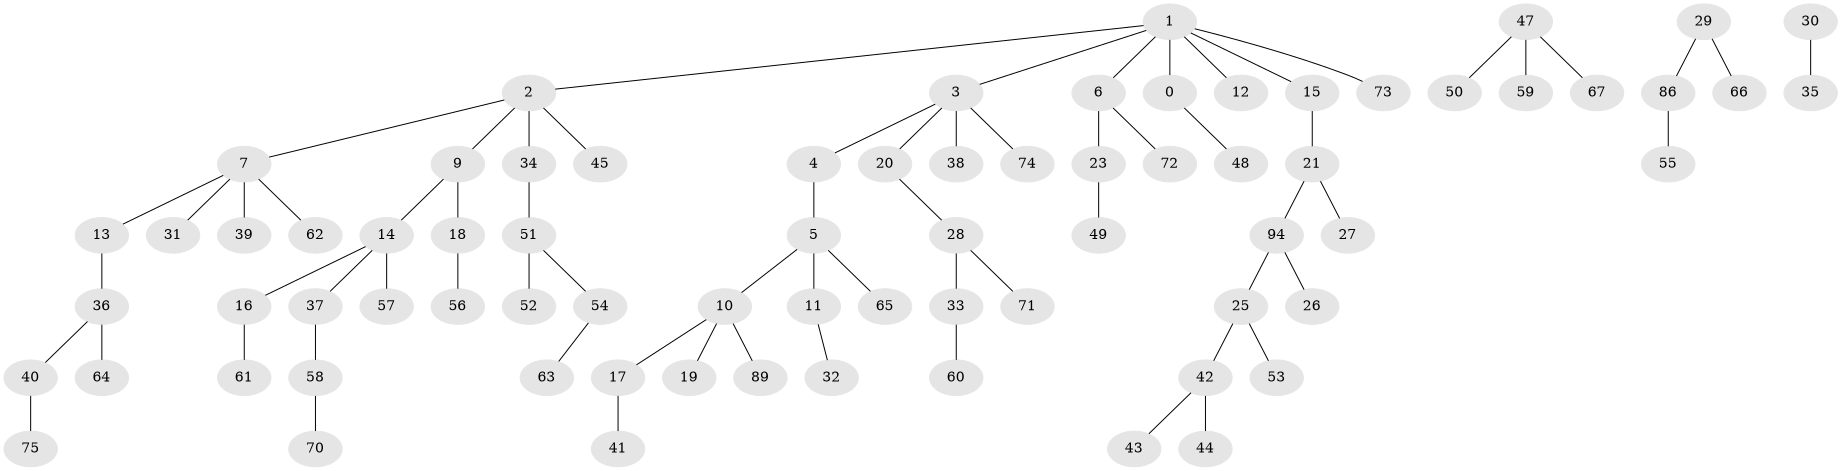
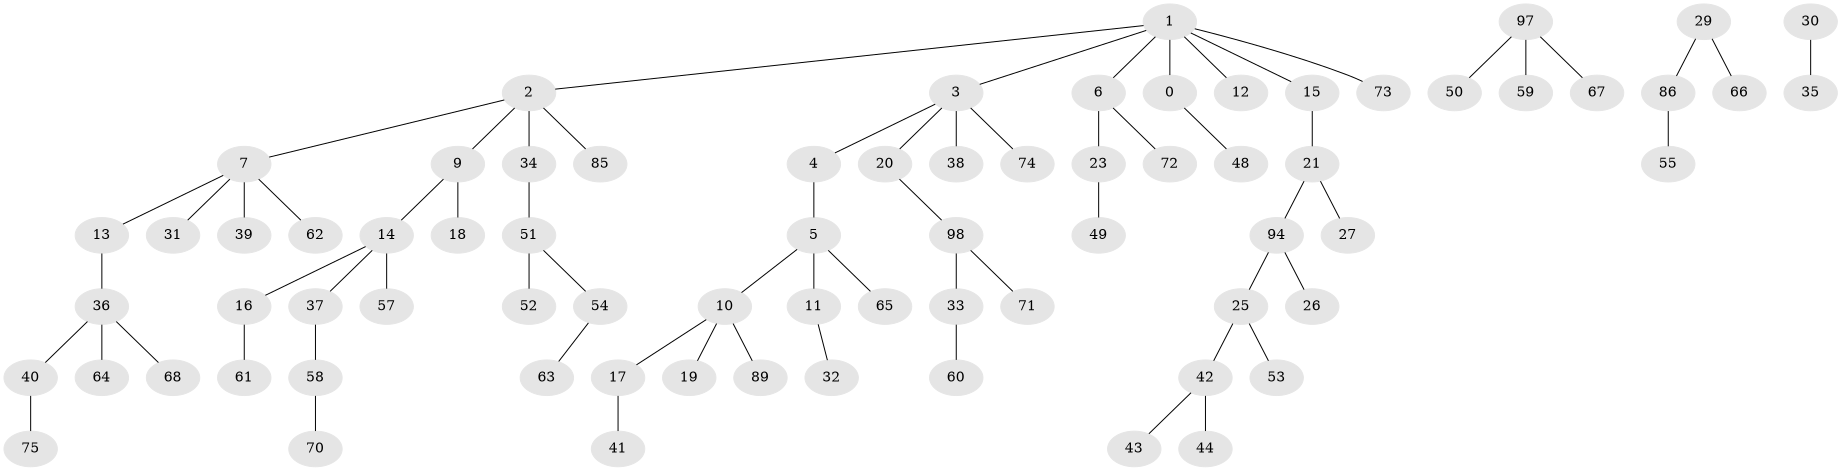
(1526, 22) -> (1526, 22)
(600, 164) -> (600, 164)
(956, 235) -> (956, 235)
(458, 307) -> none
none -> (173, 378)
